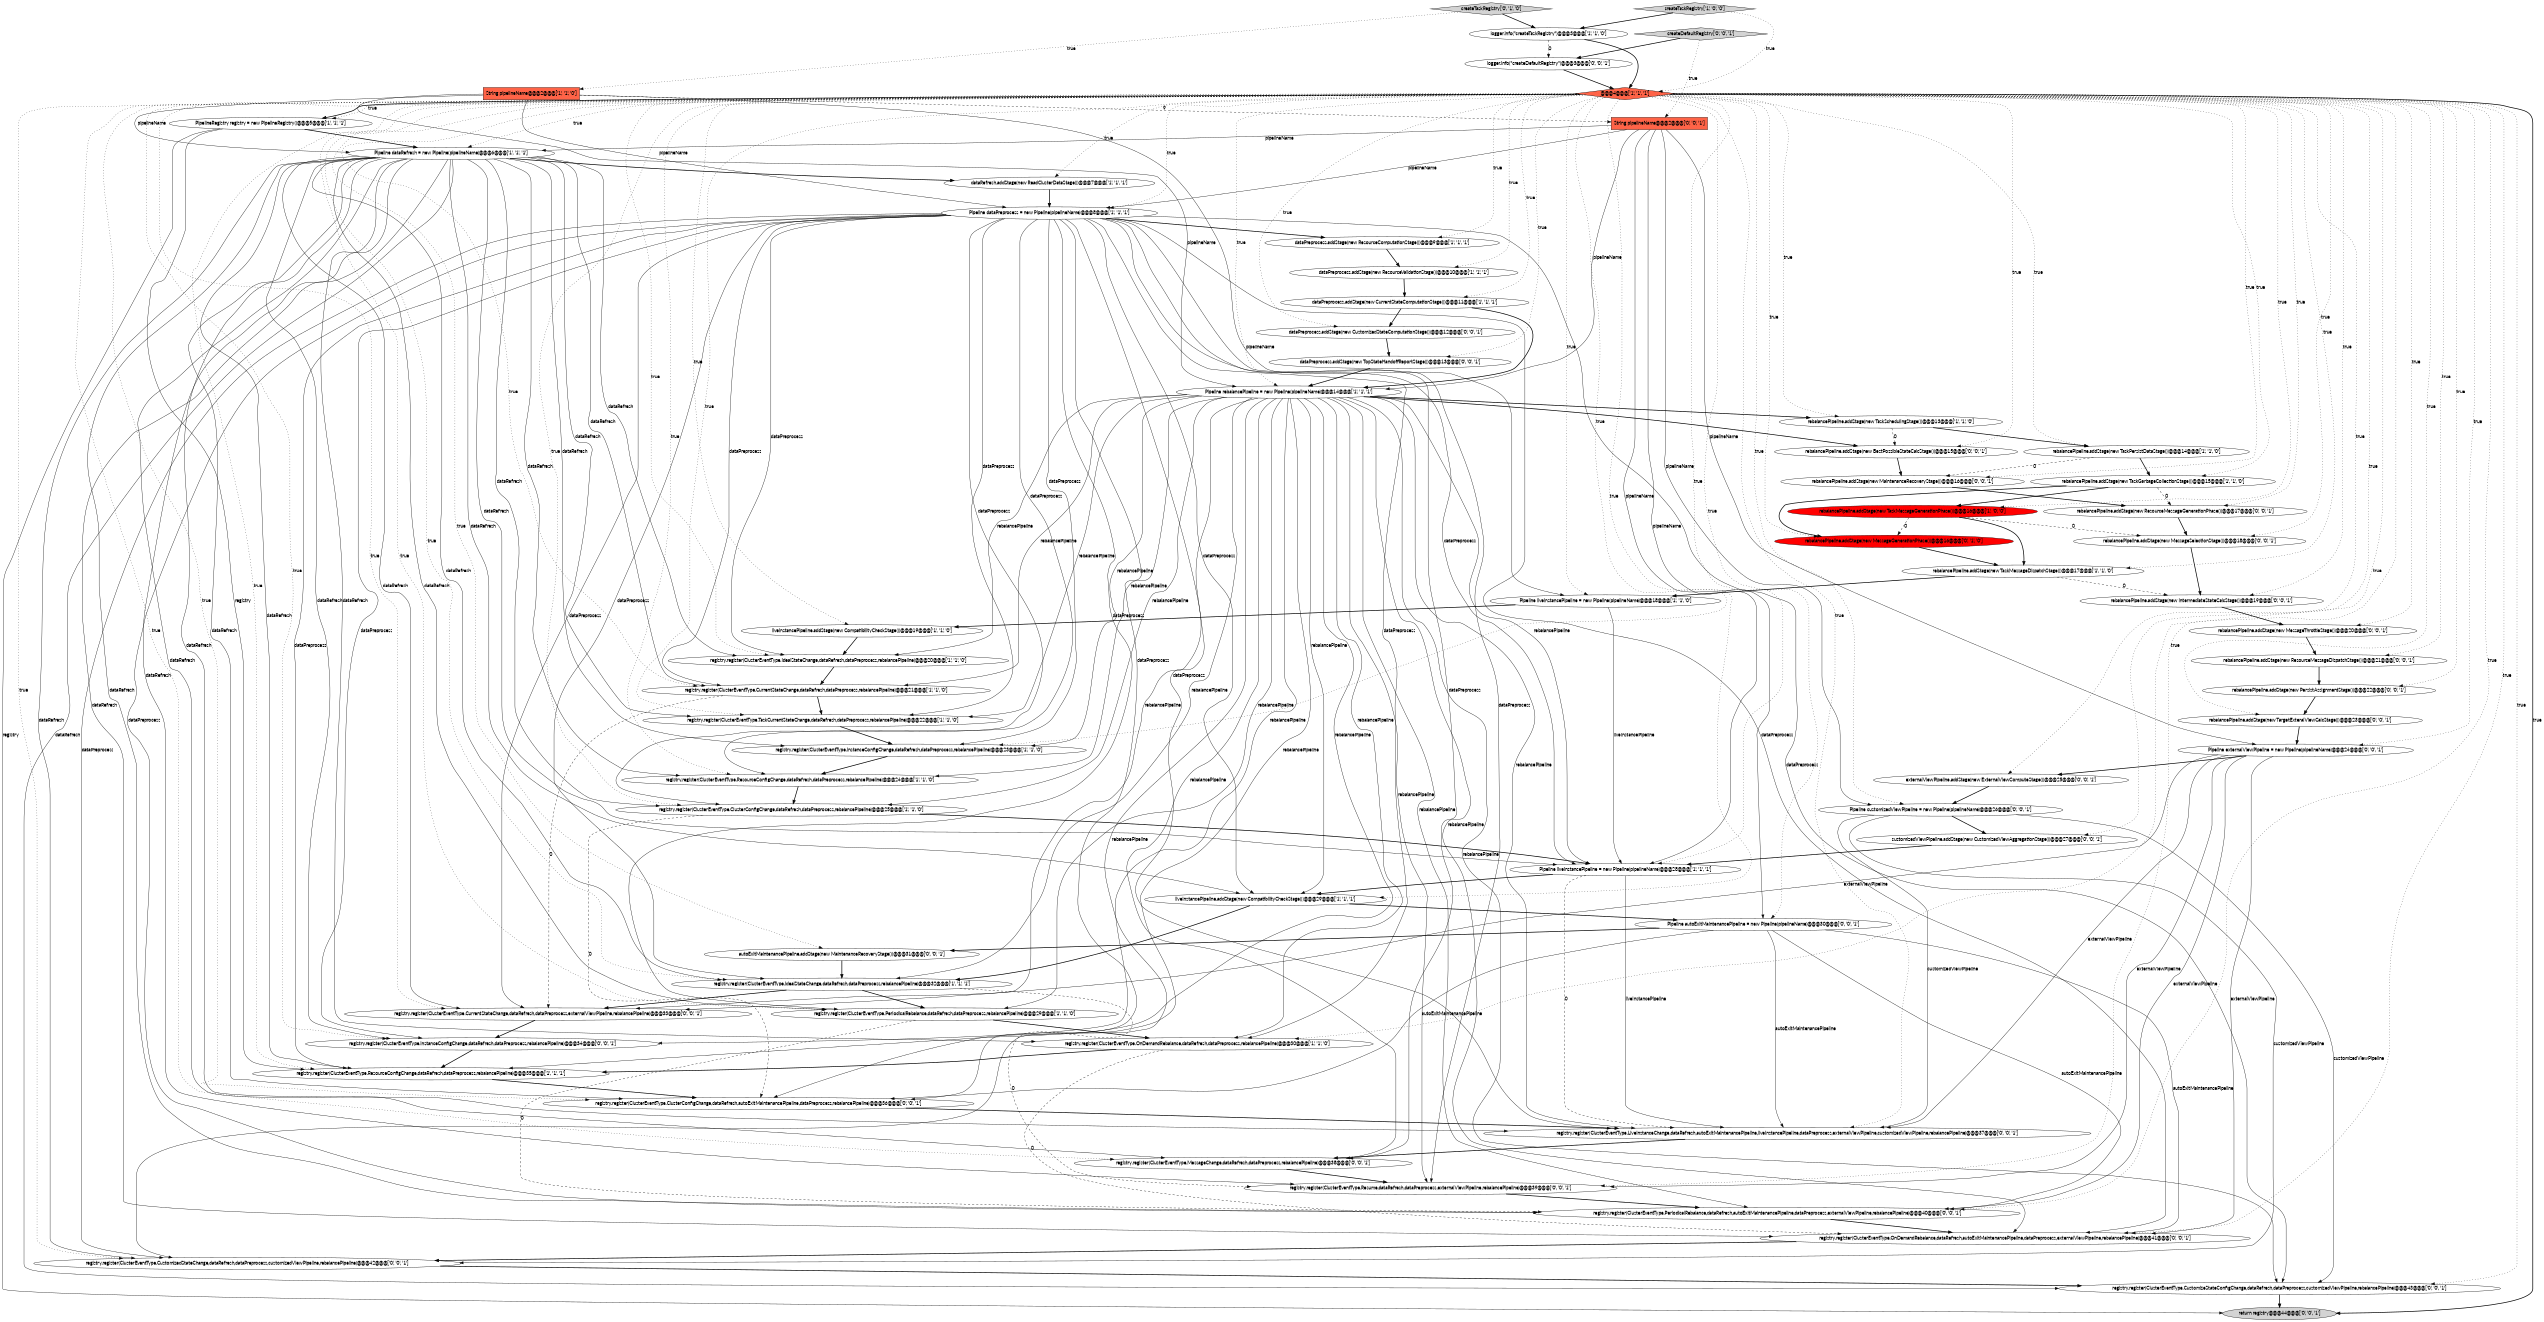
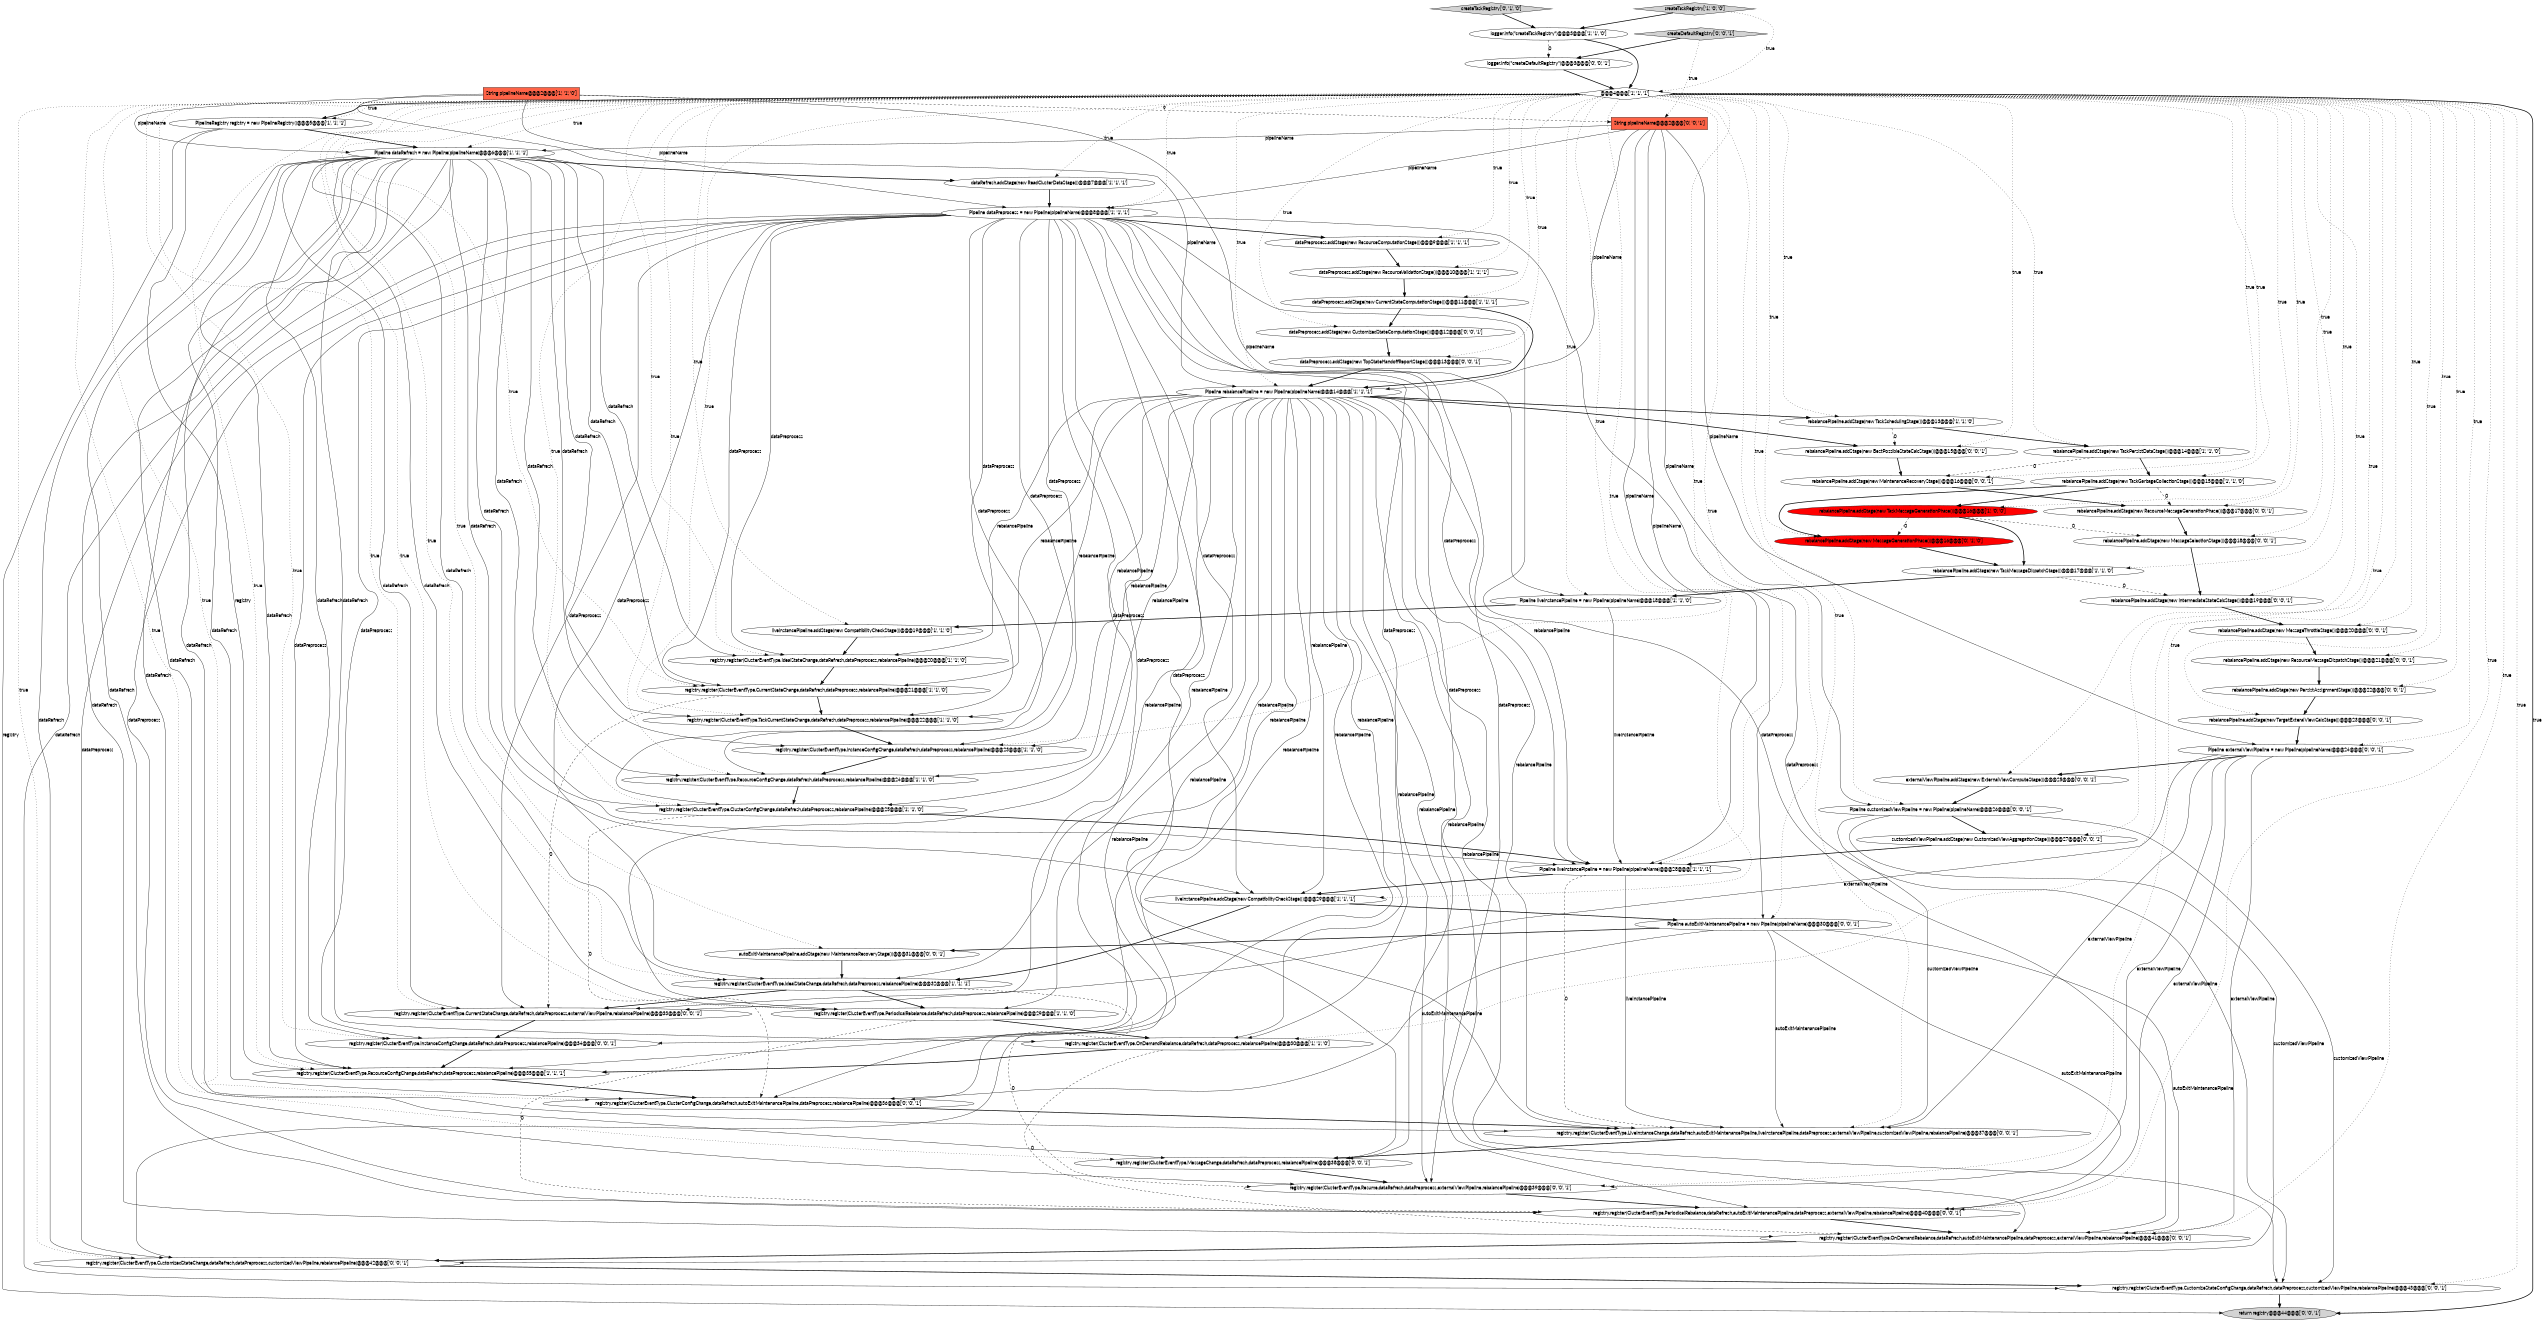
(1022, 50) -> none
(1625, 94) -> (1625, 94)
